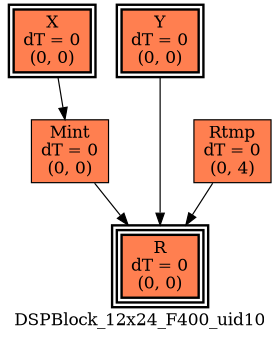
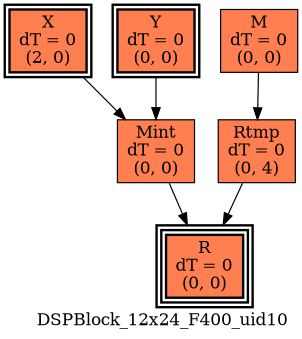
(52, 41) -> (48, 41)
none -> (259, 41)
(160, 145) -> (156, 92)
